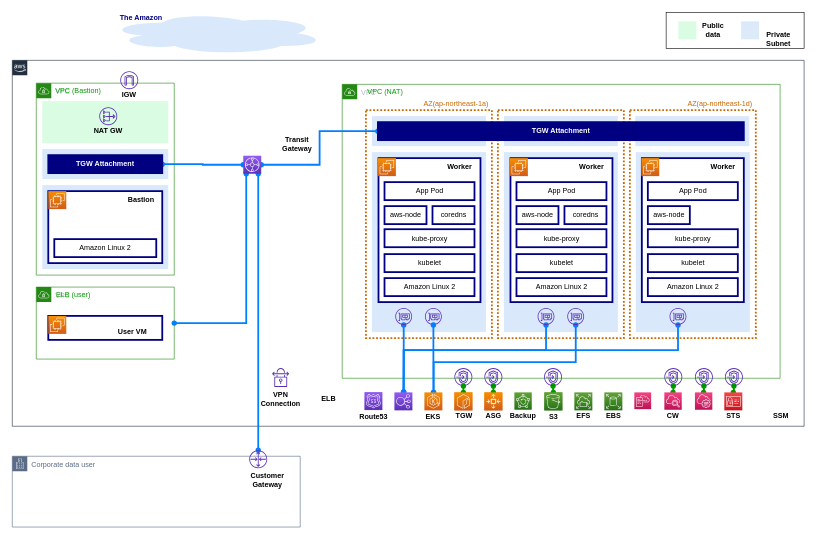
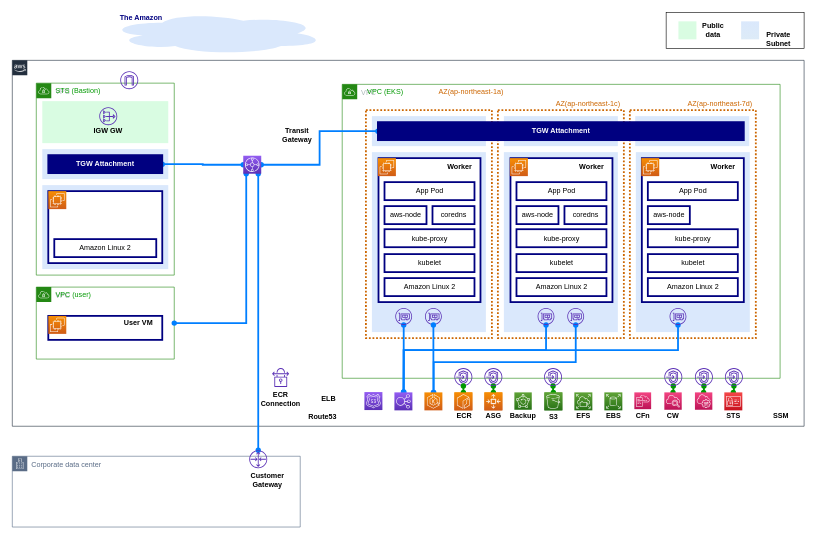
(78, 91) -> (78, 91)
(386, 92) -> (386, 92)
(129, 95) -> none
(456, 104) -> (471, 92)
none -> (588, 104)
(720, 104) -> (720, 104)
(108, 131) -> (108, 131)
(297, 144) -> (297, 135)
(141, 200) -> none
(74, 295) -> (74, 295)
(132, 332) -> (138, 323)
(281, 399) -> (281, 399)
(374, 416) -> (323, 416)
(433, 416) -> none
(464, 416) -> (464, 416)
none -> (643, 416)
(68, 465) -> (72, 465)
